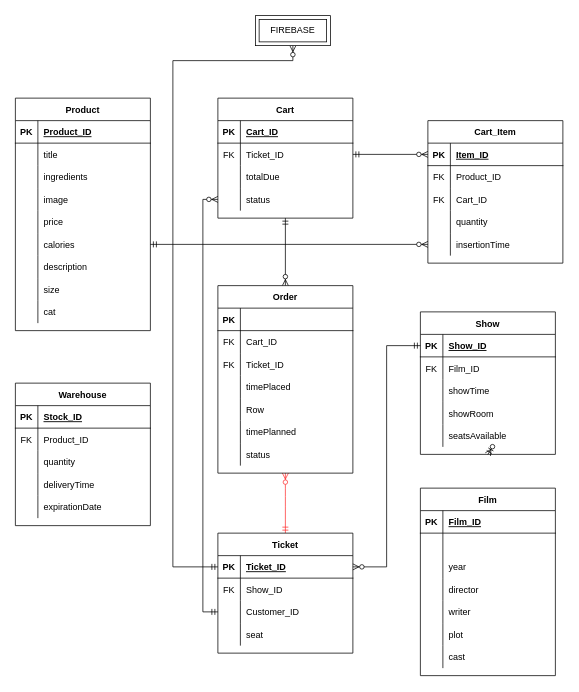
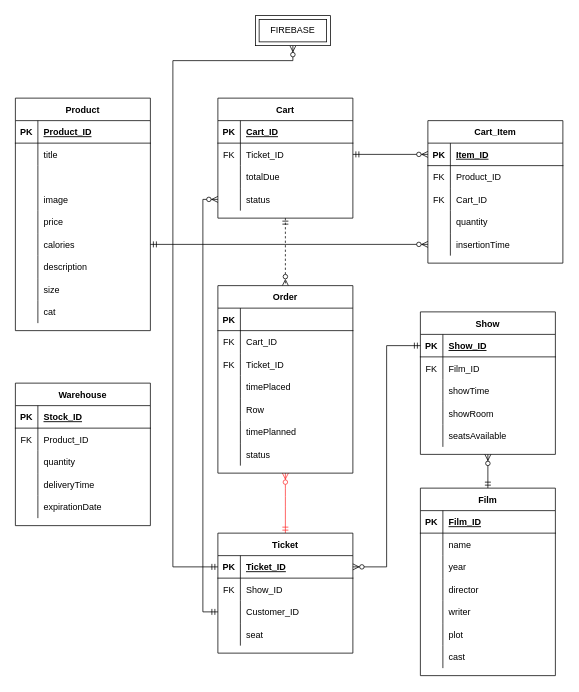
(94, 177) -> none
(285, 246) -> (285, 246)
(490, 450) -> (488, 472)
none -> (499, 544)
